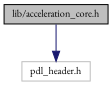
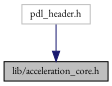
(56, 38) -> (56, 38)
